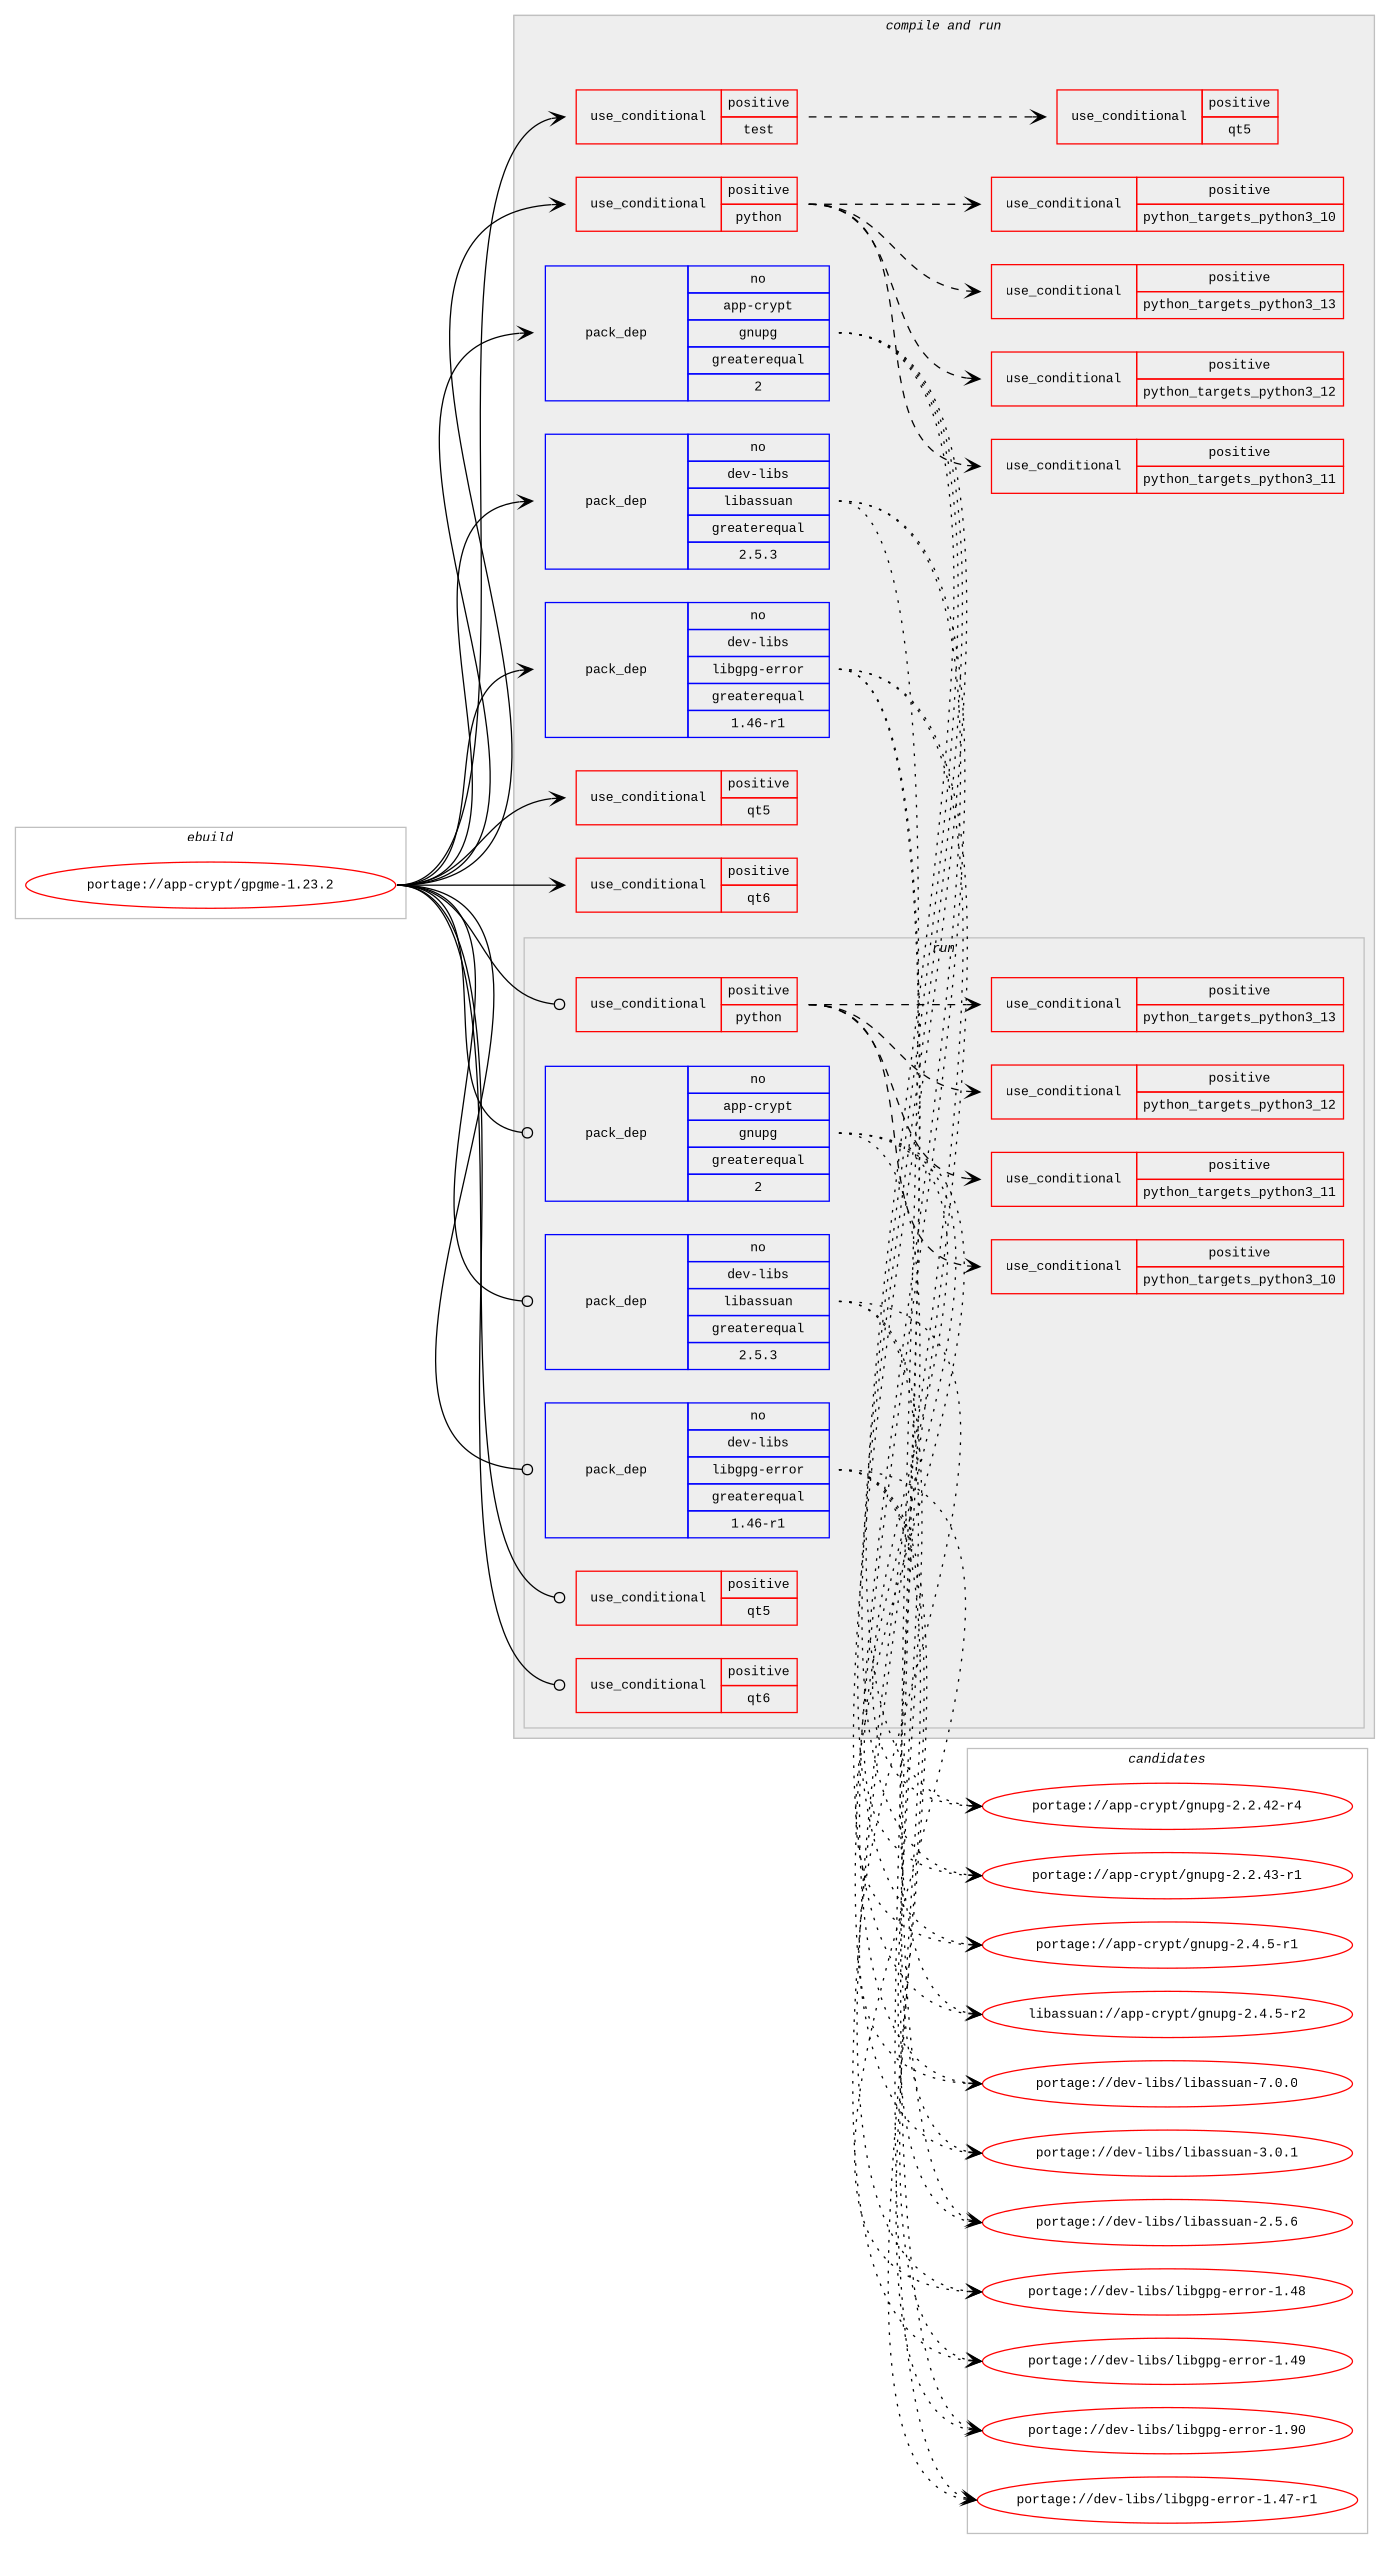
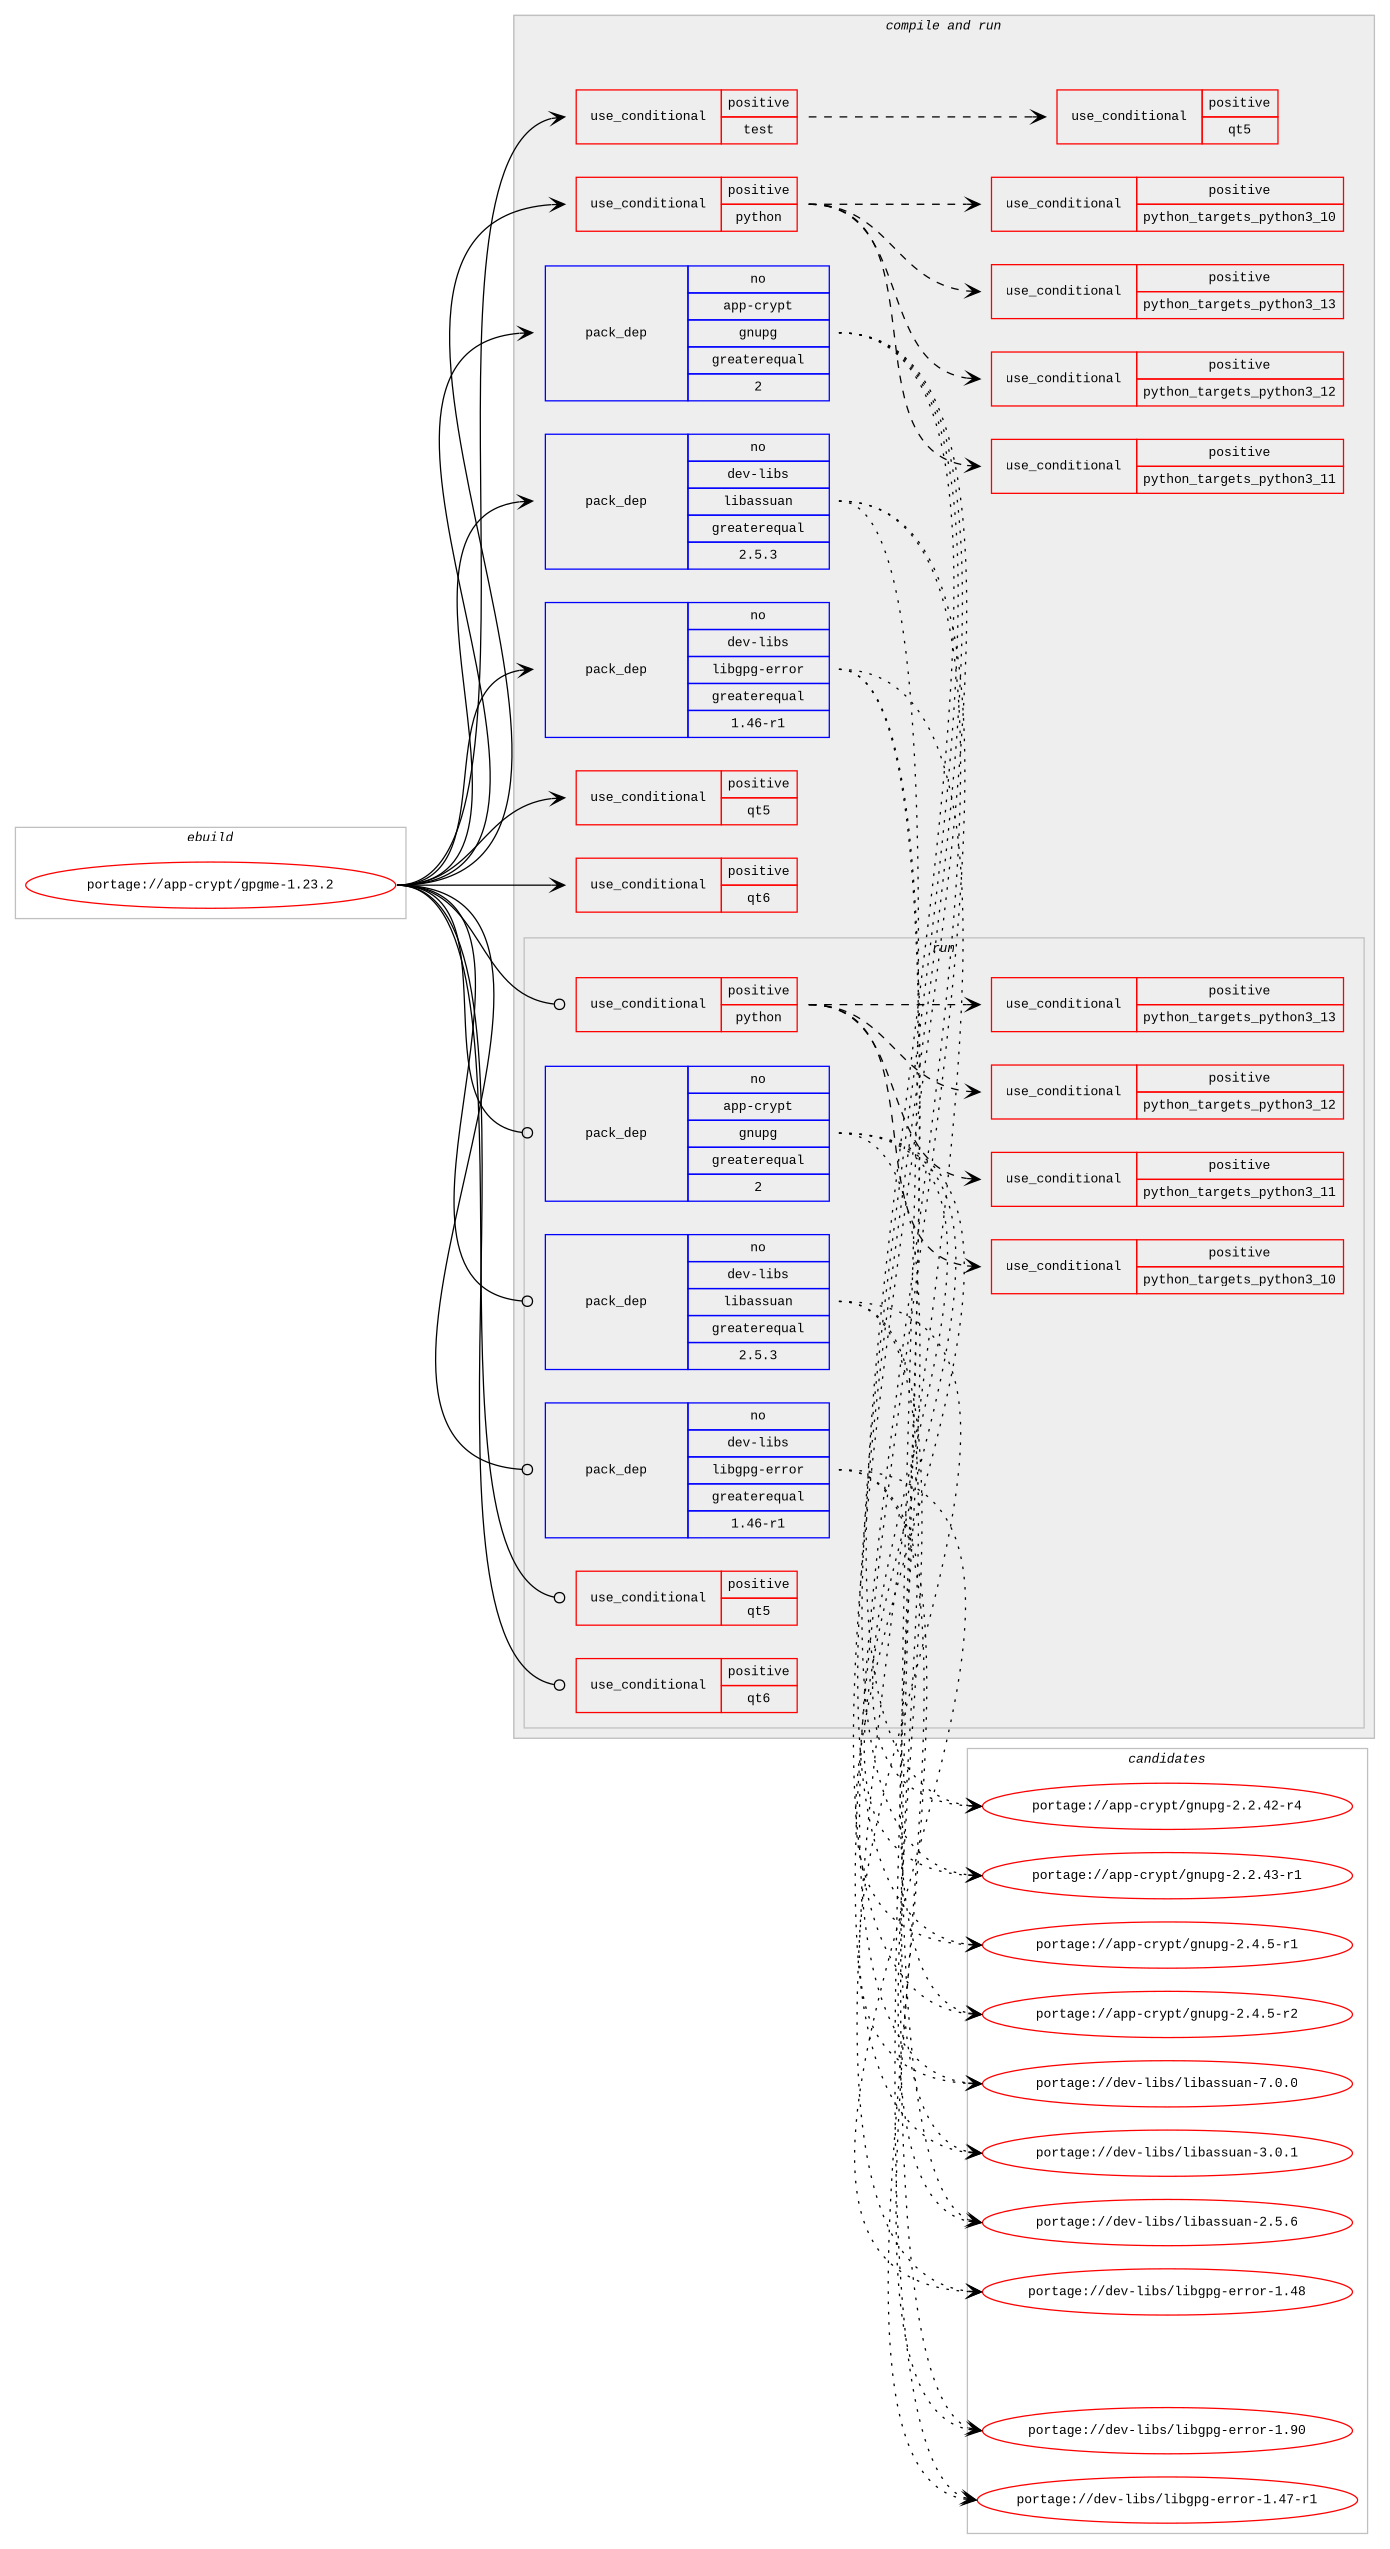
(1167, 2014) -> (1167, 2014)
(1167, 2361) -> none
